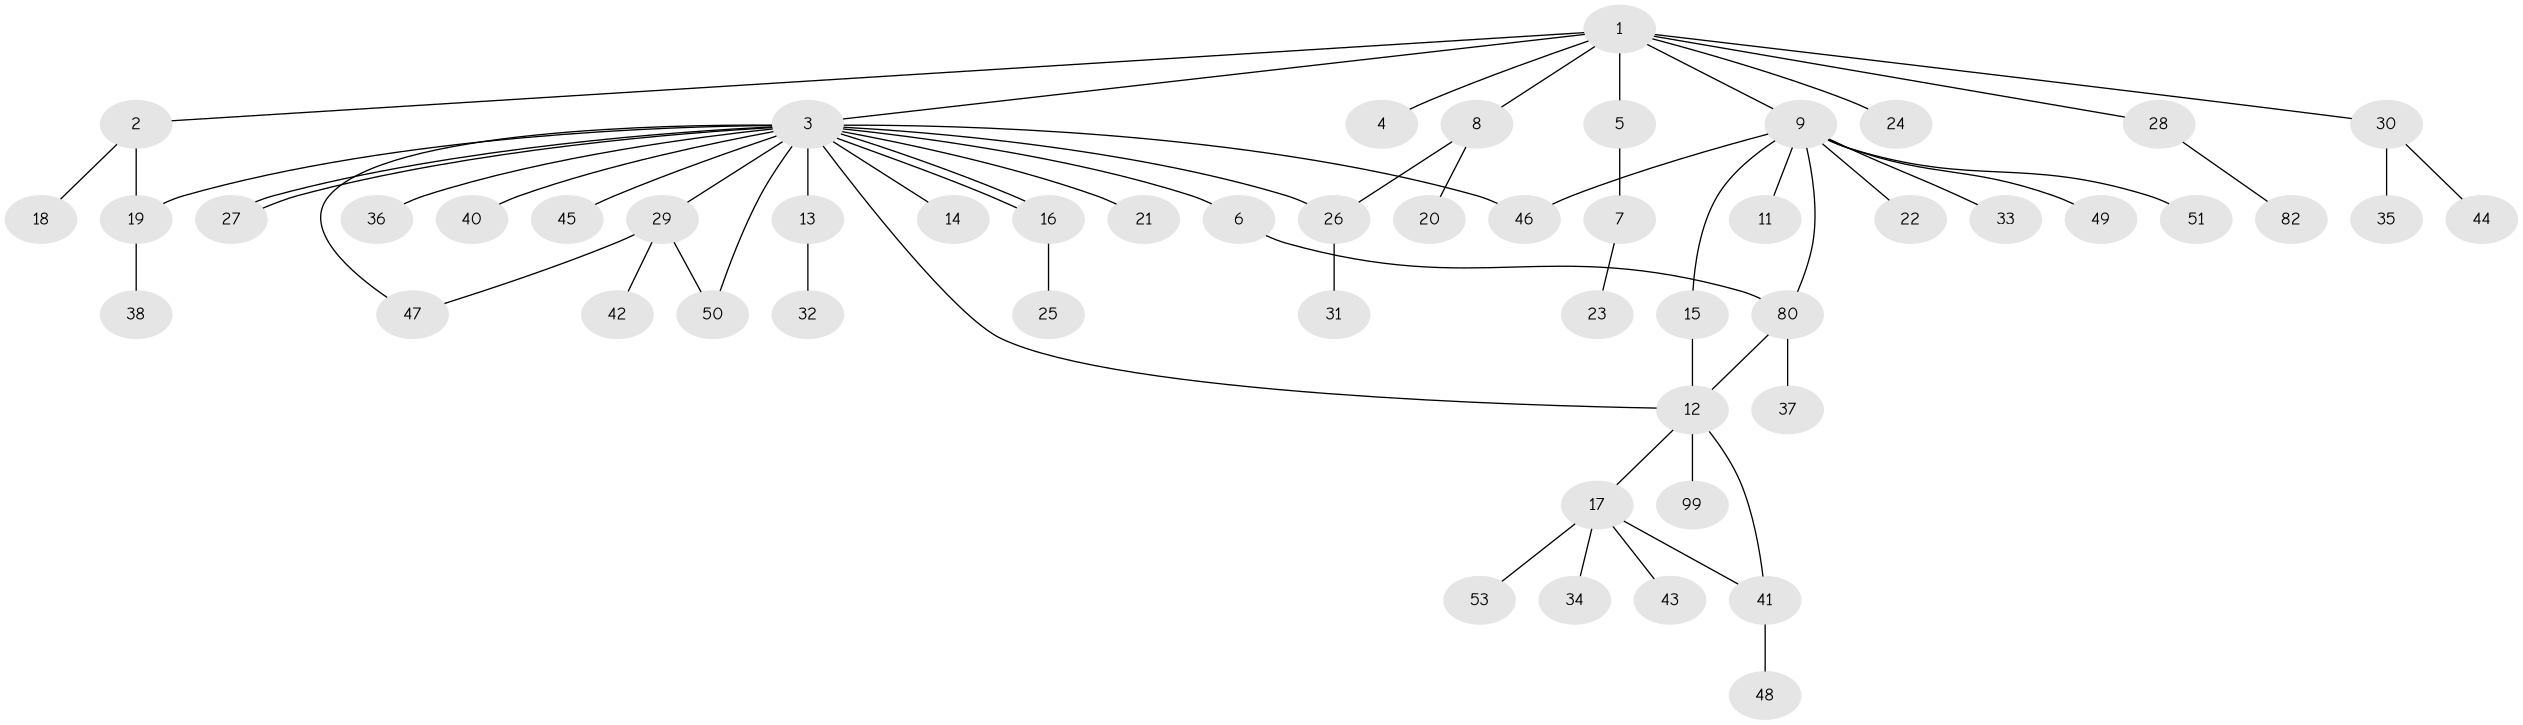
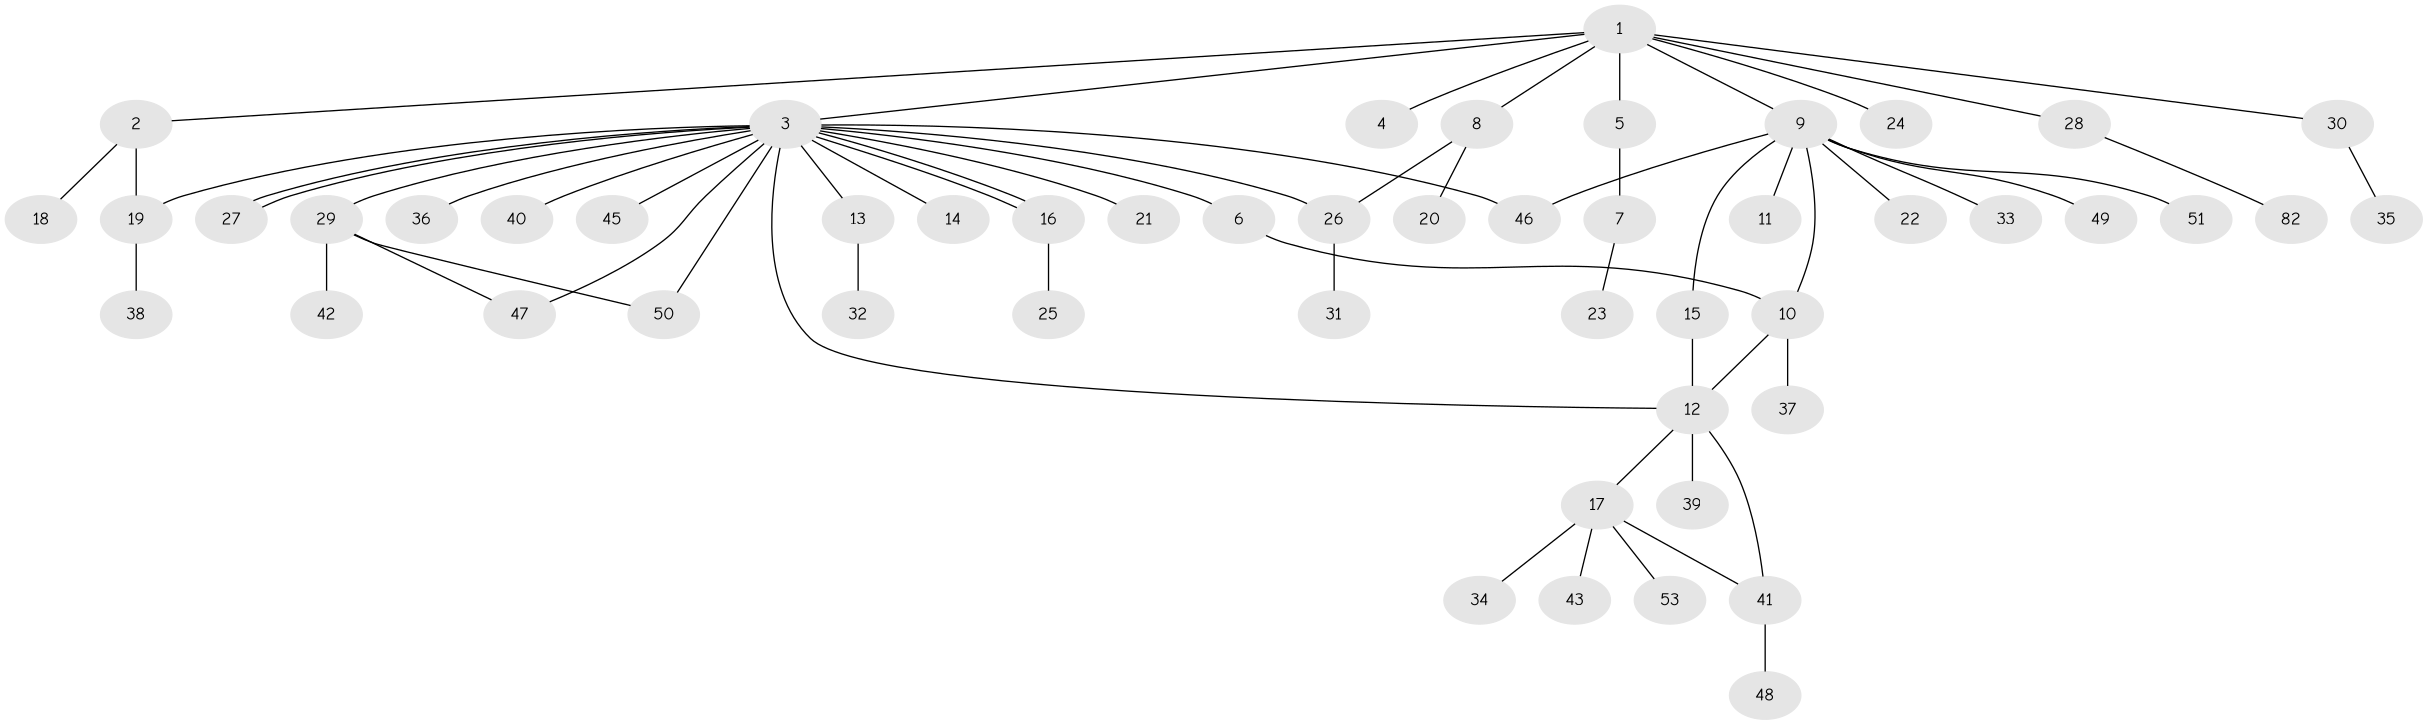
(2482, 219) -> none
(1788, 315) -> (1788, 315)
(1692, 505) -> (1692, 505)
